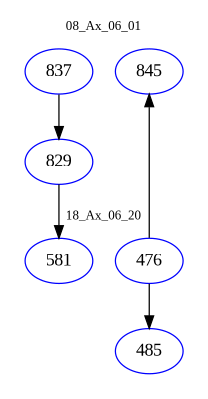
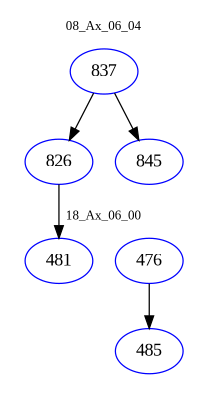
(104, 27) -> (104, 27)
(59, 162) -> (59, 162)
(149, 172) -> (124, 111)
(104, 216) -> (104, 216)
(59, 261) -> (59, 261)
